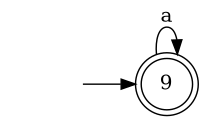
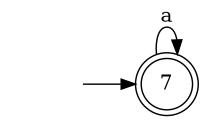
(167, 84) -> (167, 84)
